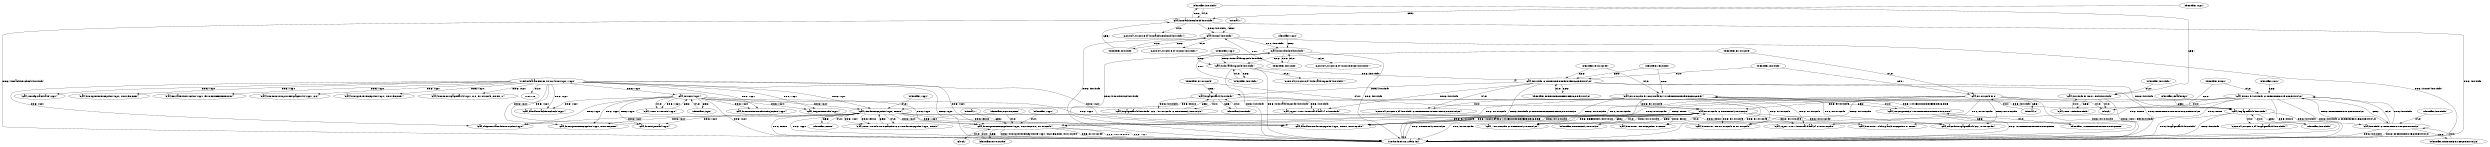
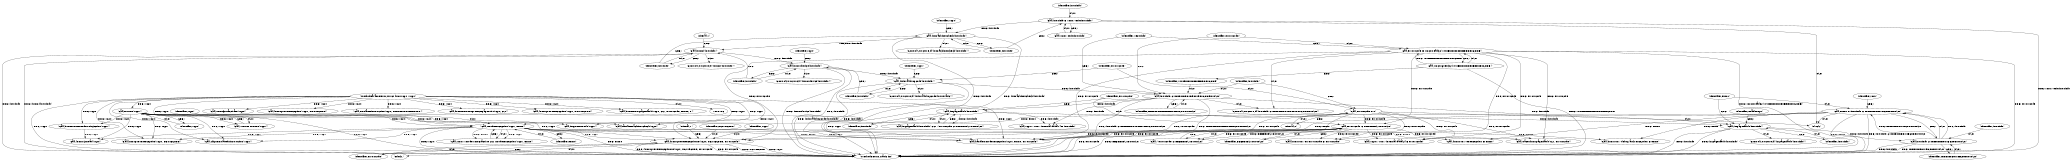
none -> (998, 25)
(1217, 28) -> (851, 43)
(1243, 58) -> (889, 74)
(1315, 81) -> (921, 96)
(1561, 96) -> (1166, 111)
(2010, 119) -> (1189, 88)
(541, 120) -> (85, 133)
